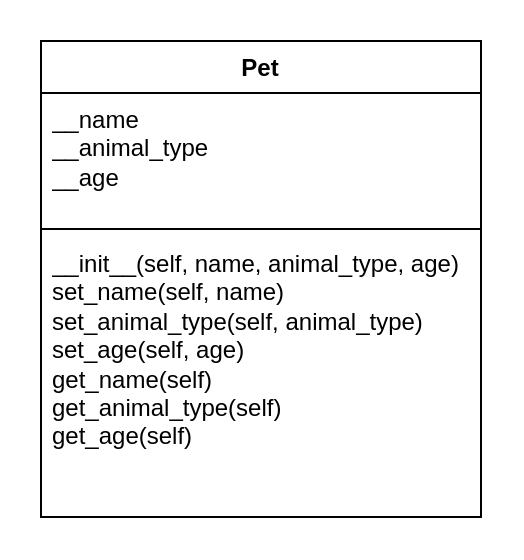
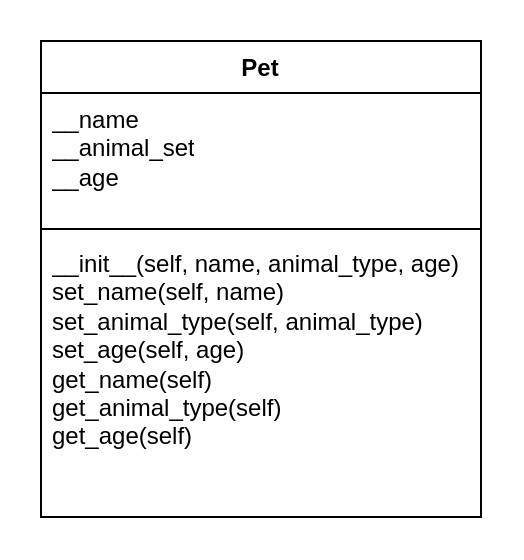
(134, 150) -> (127, 150)
